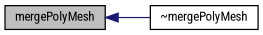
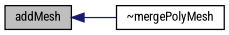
(55, 18) -> (38, 18)
